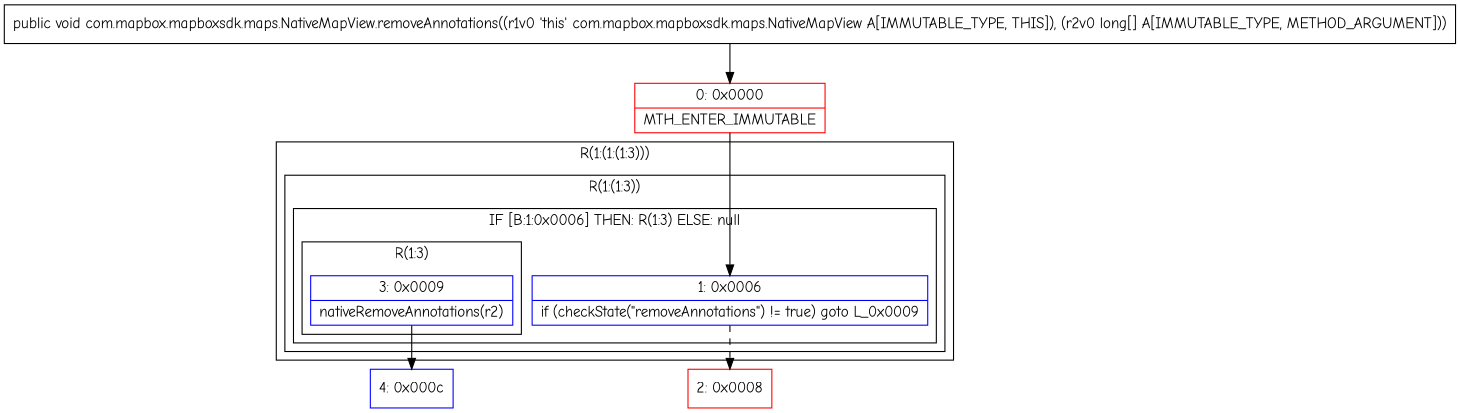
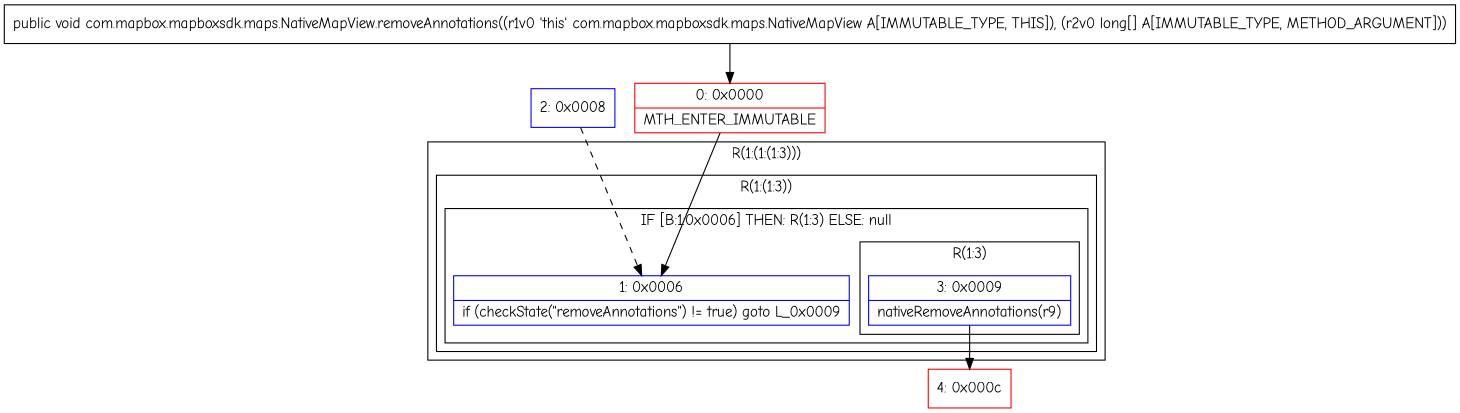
(412, 312) -> (970, 312)
(730, 336) -> (609, 197)
(412, 389) -> (970, 389)
(730, 389) -> (573, 108)
